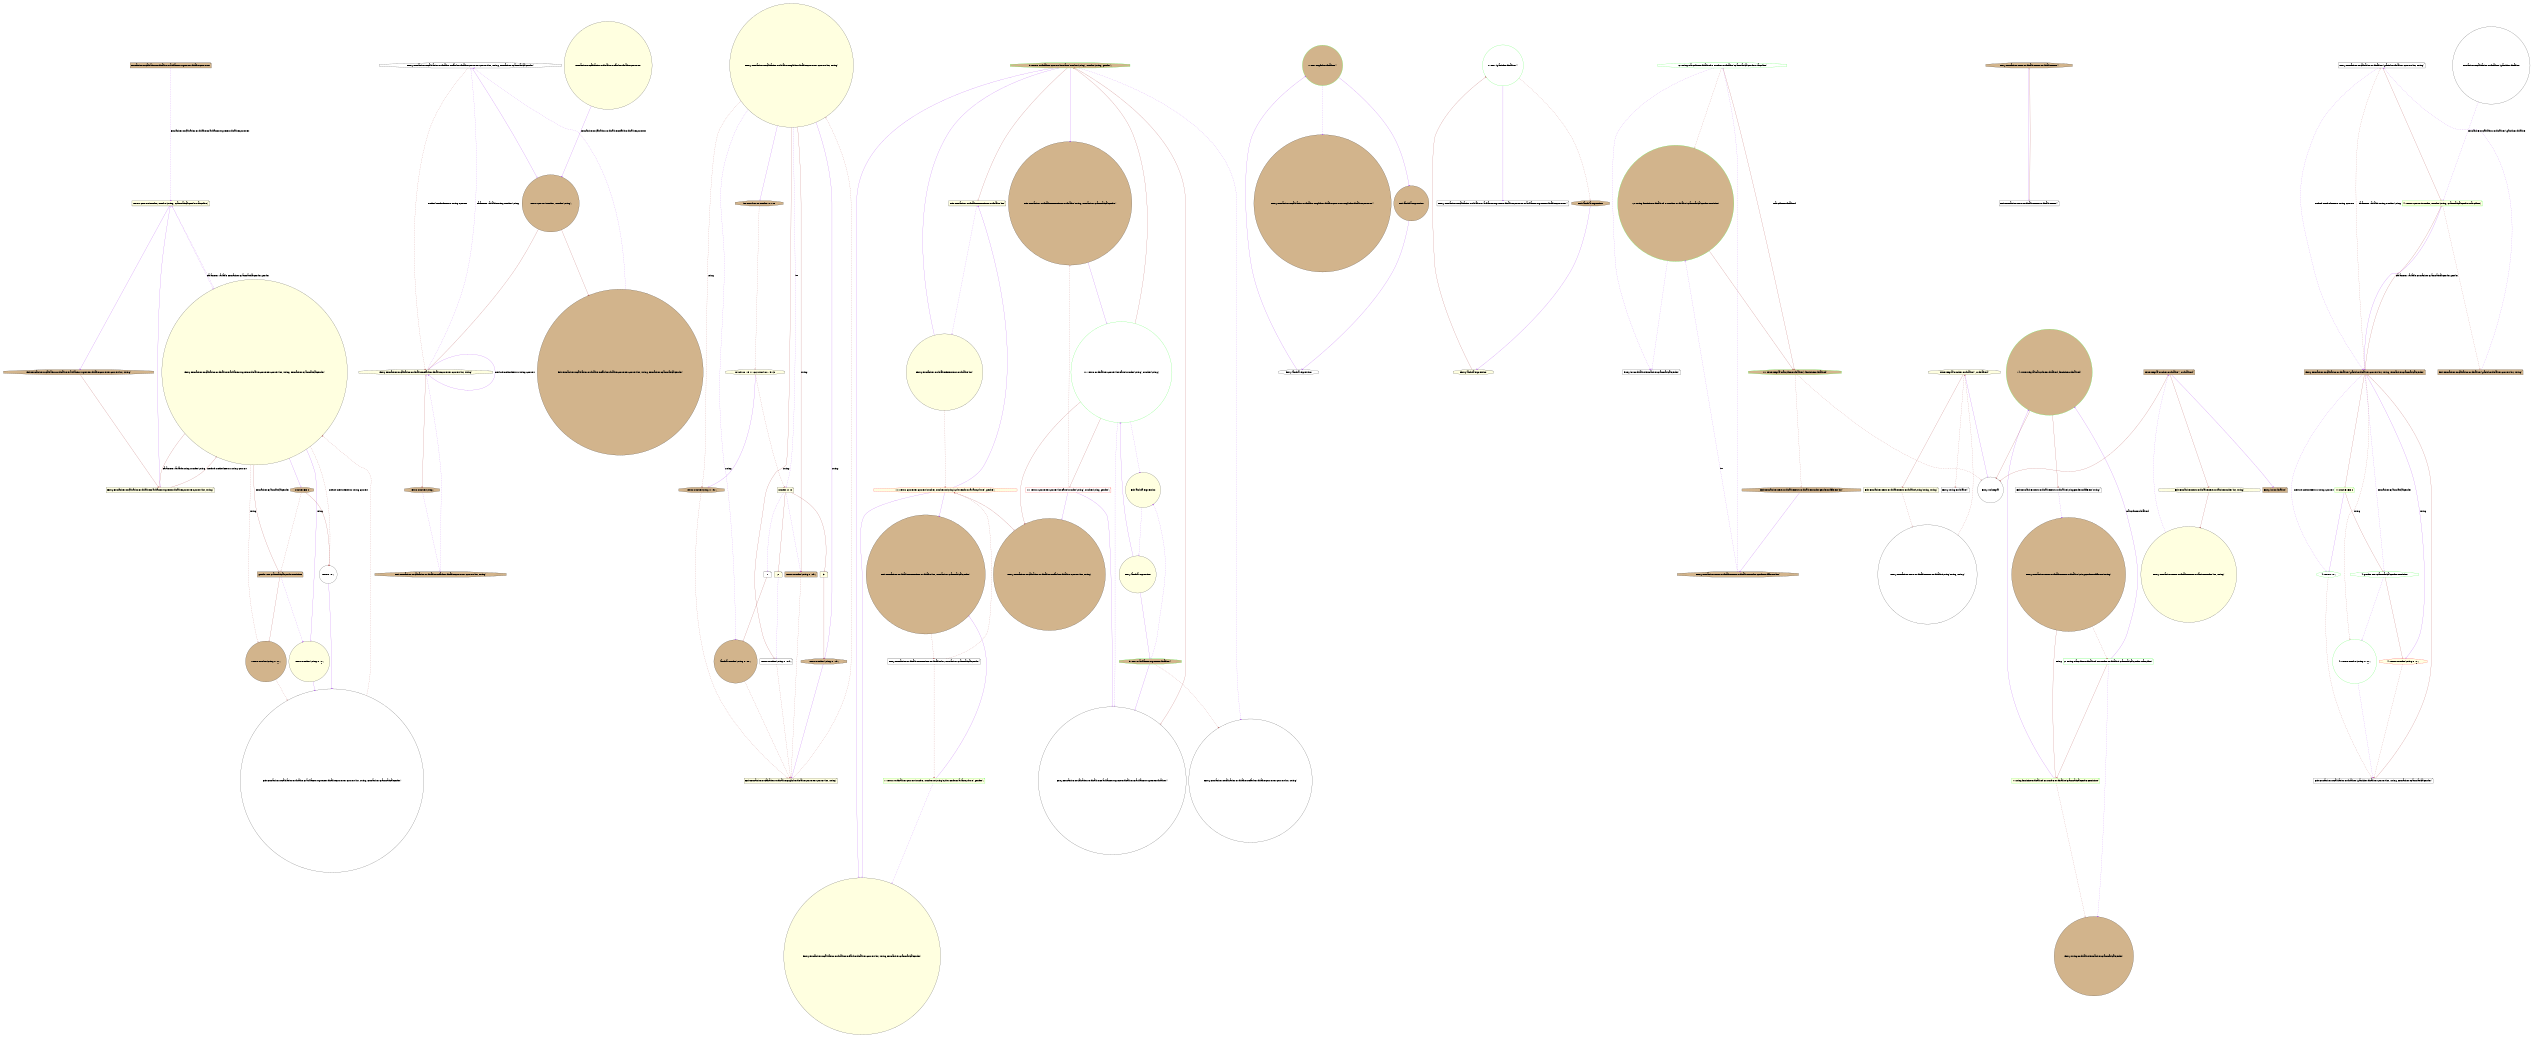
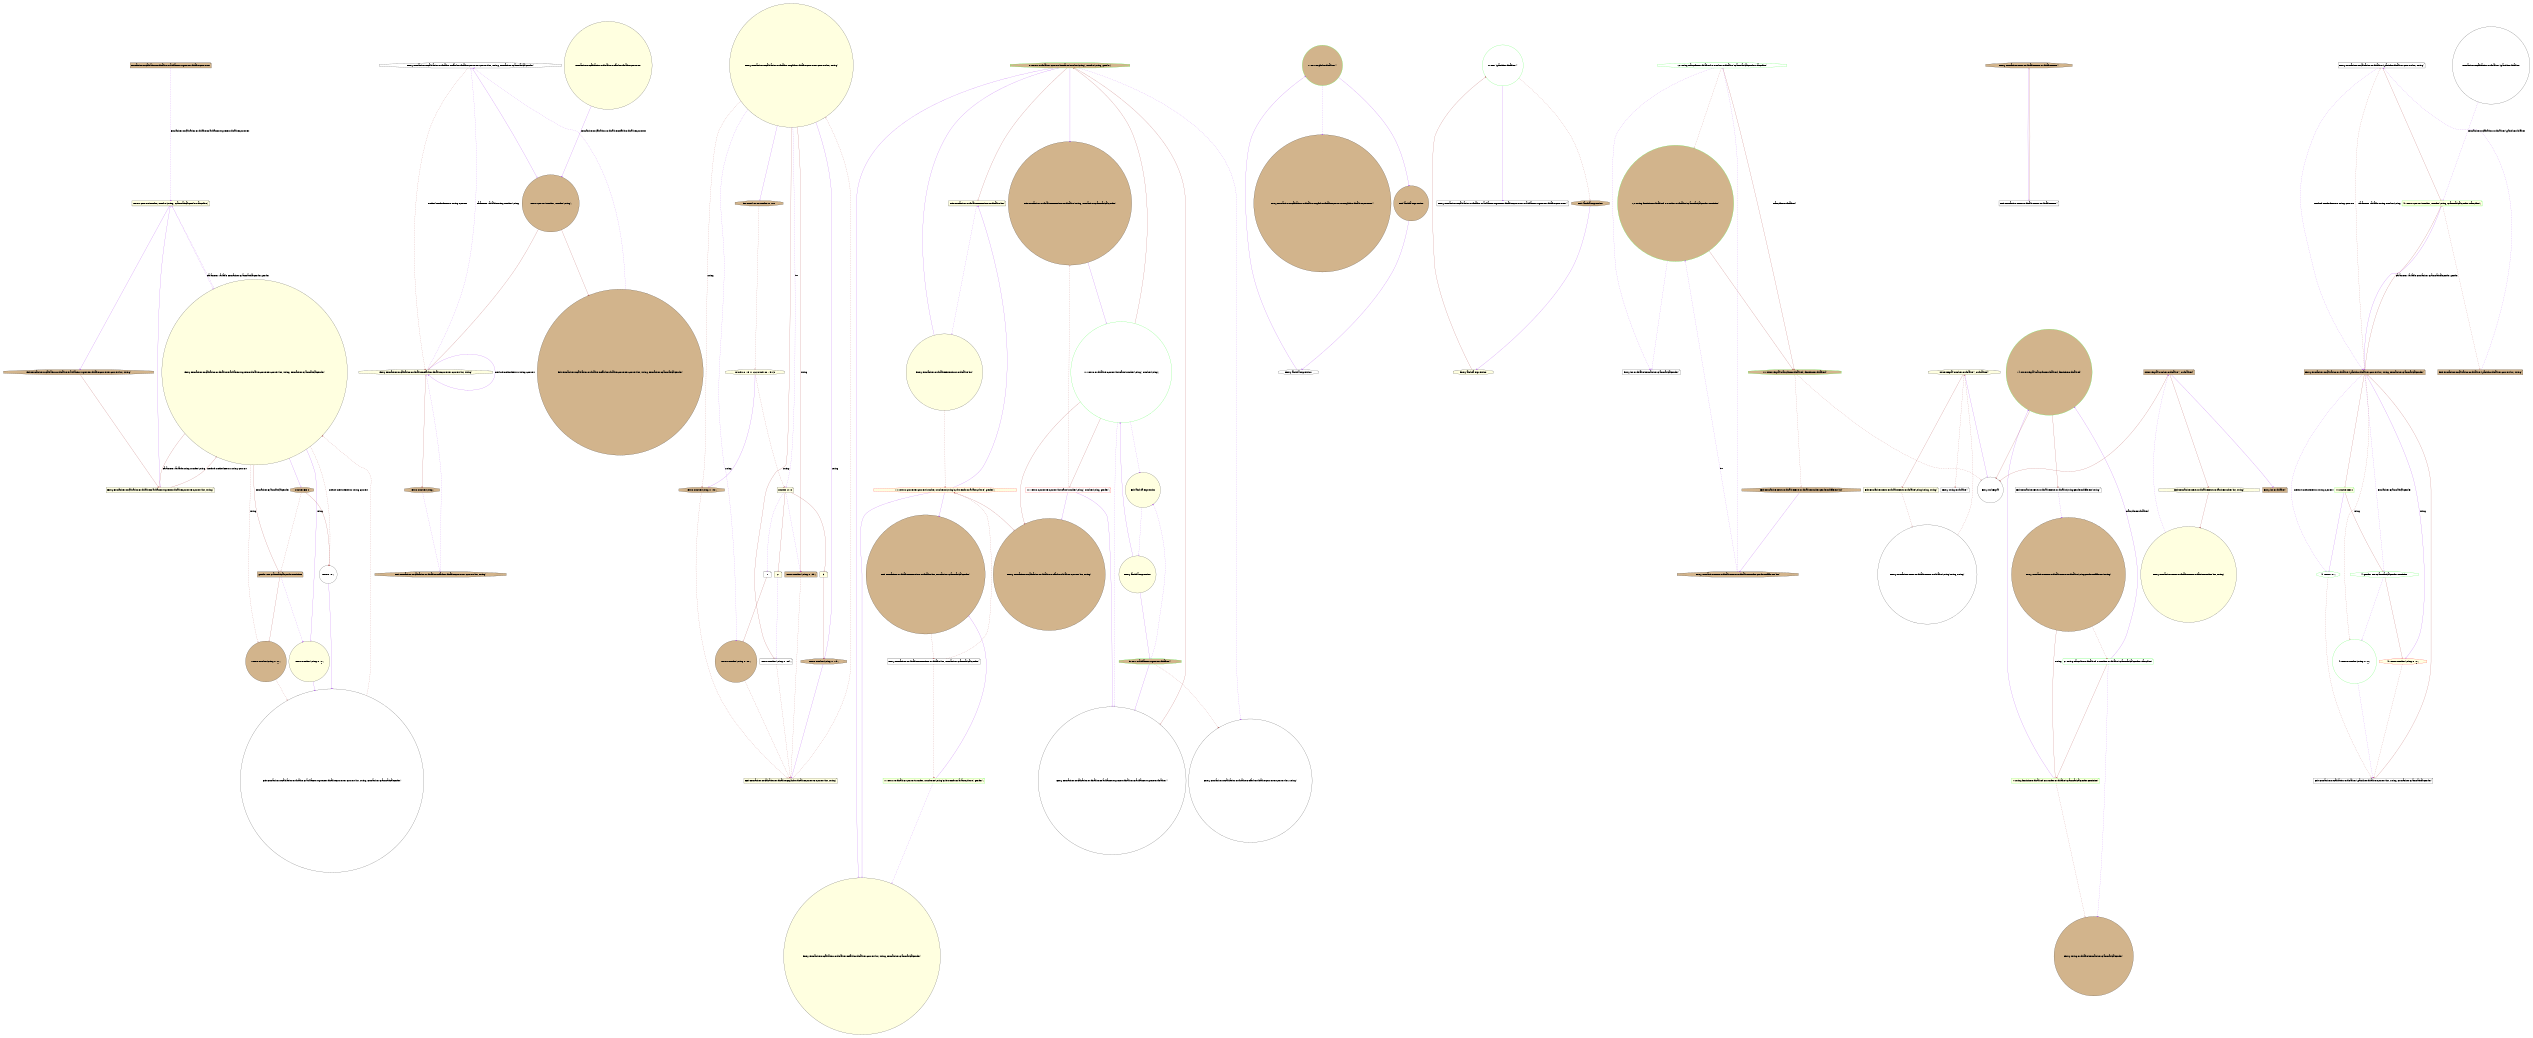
(736, 661) -> (736, 661)
